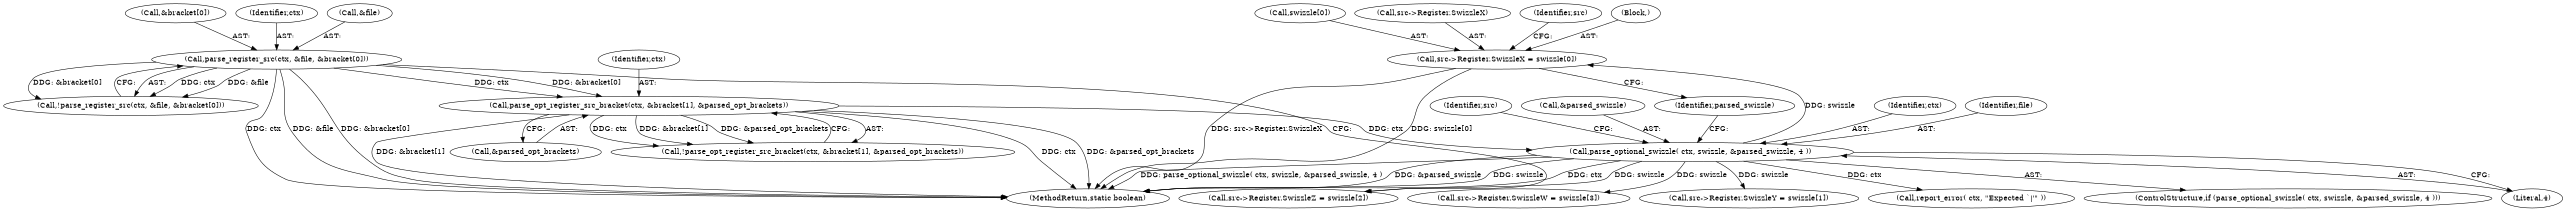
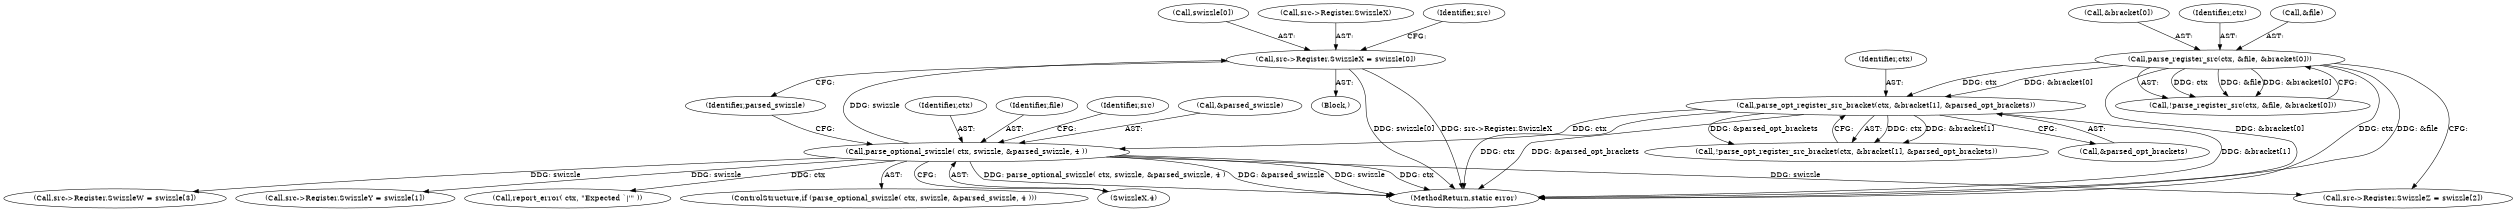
(1575, 35) -> (1336, 80)
(1088, 198) -> (1464, 198)
(2532, 198) -> (1134, 198)
